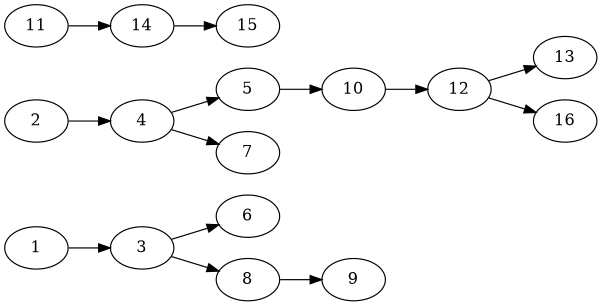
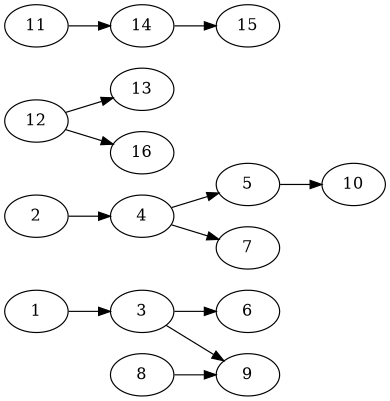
(401, 89) -> none
(189, 262) -> (190, 340)
